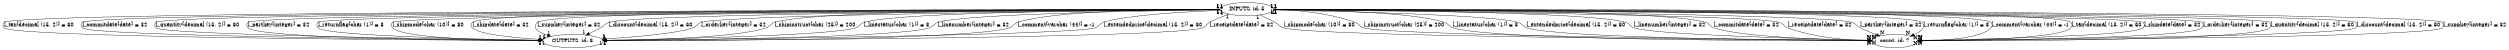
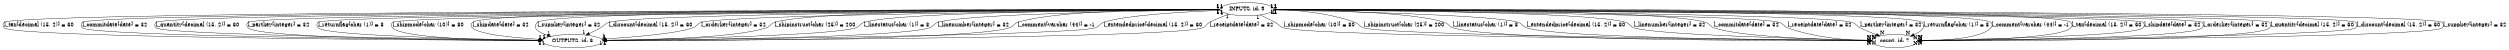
(1247, 9) -> (1247, 9)
